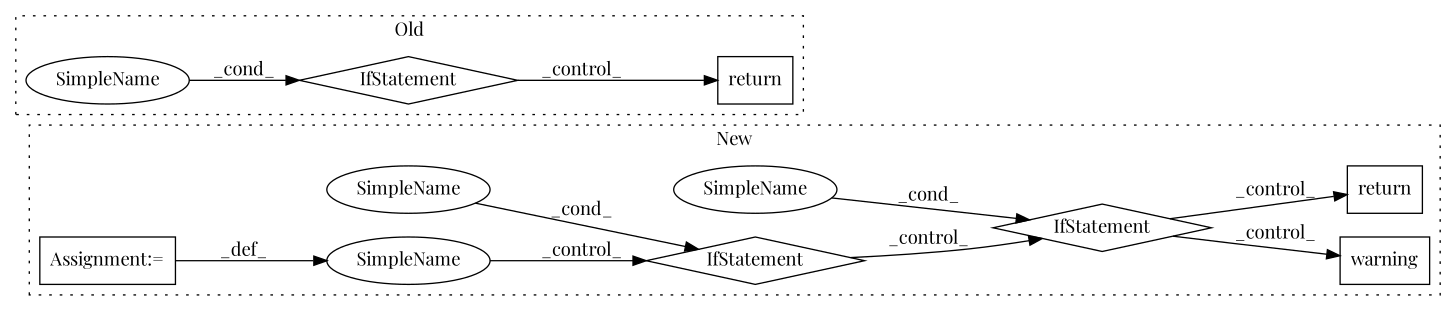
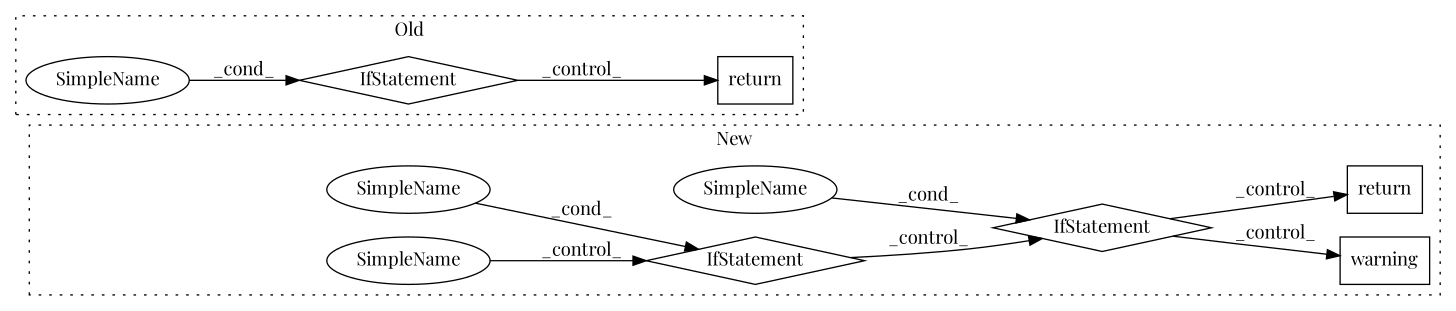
(108, 261) -> none
